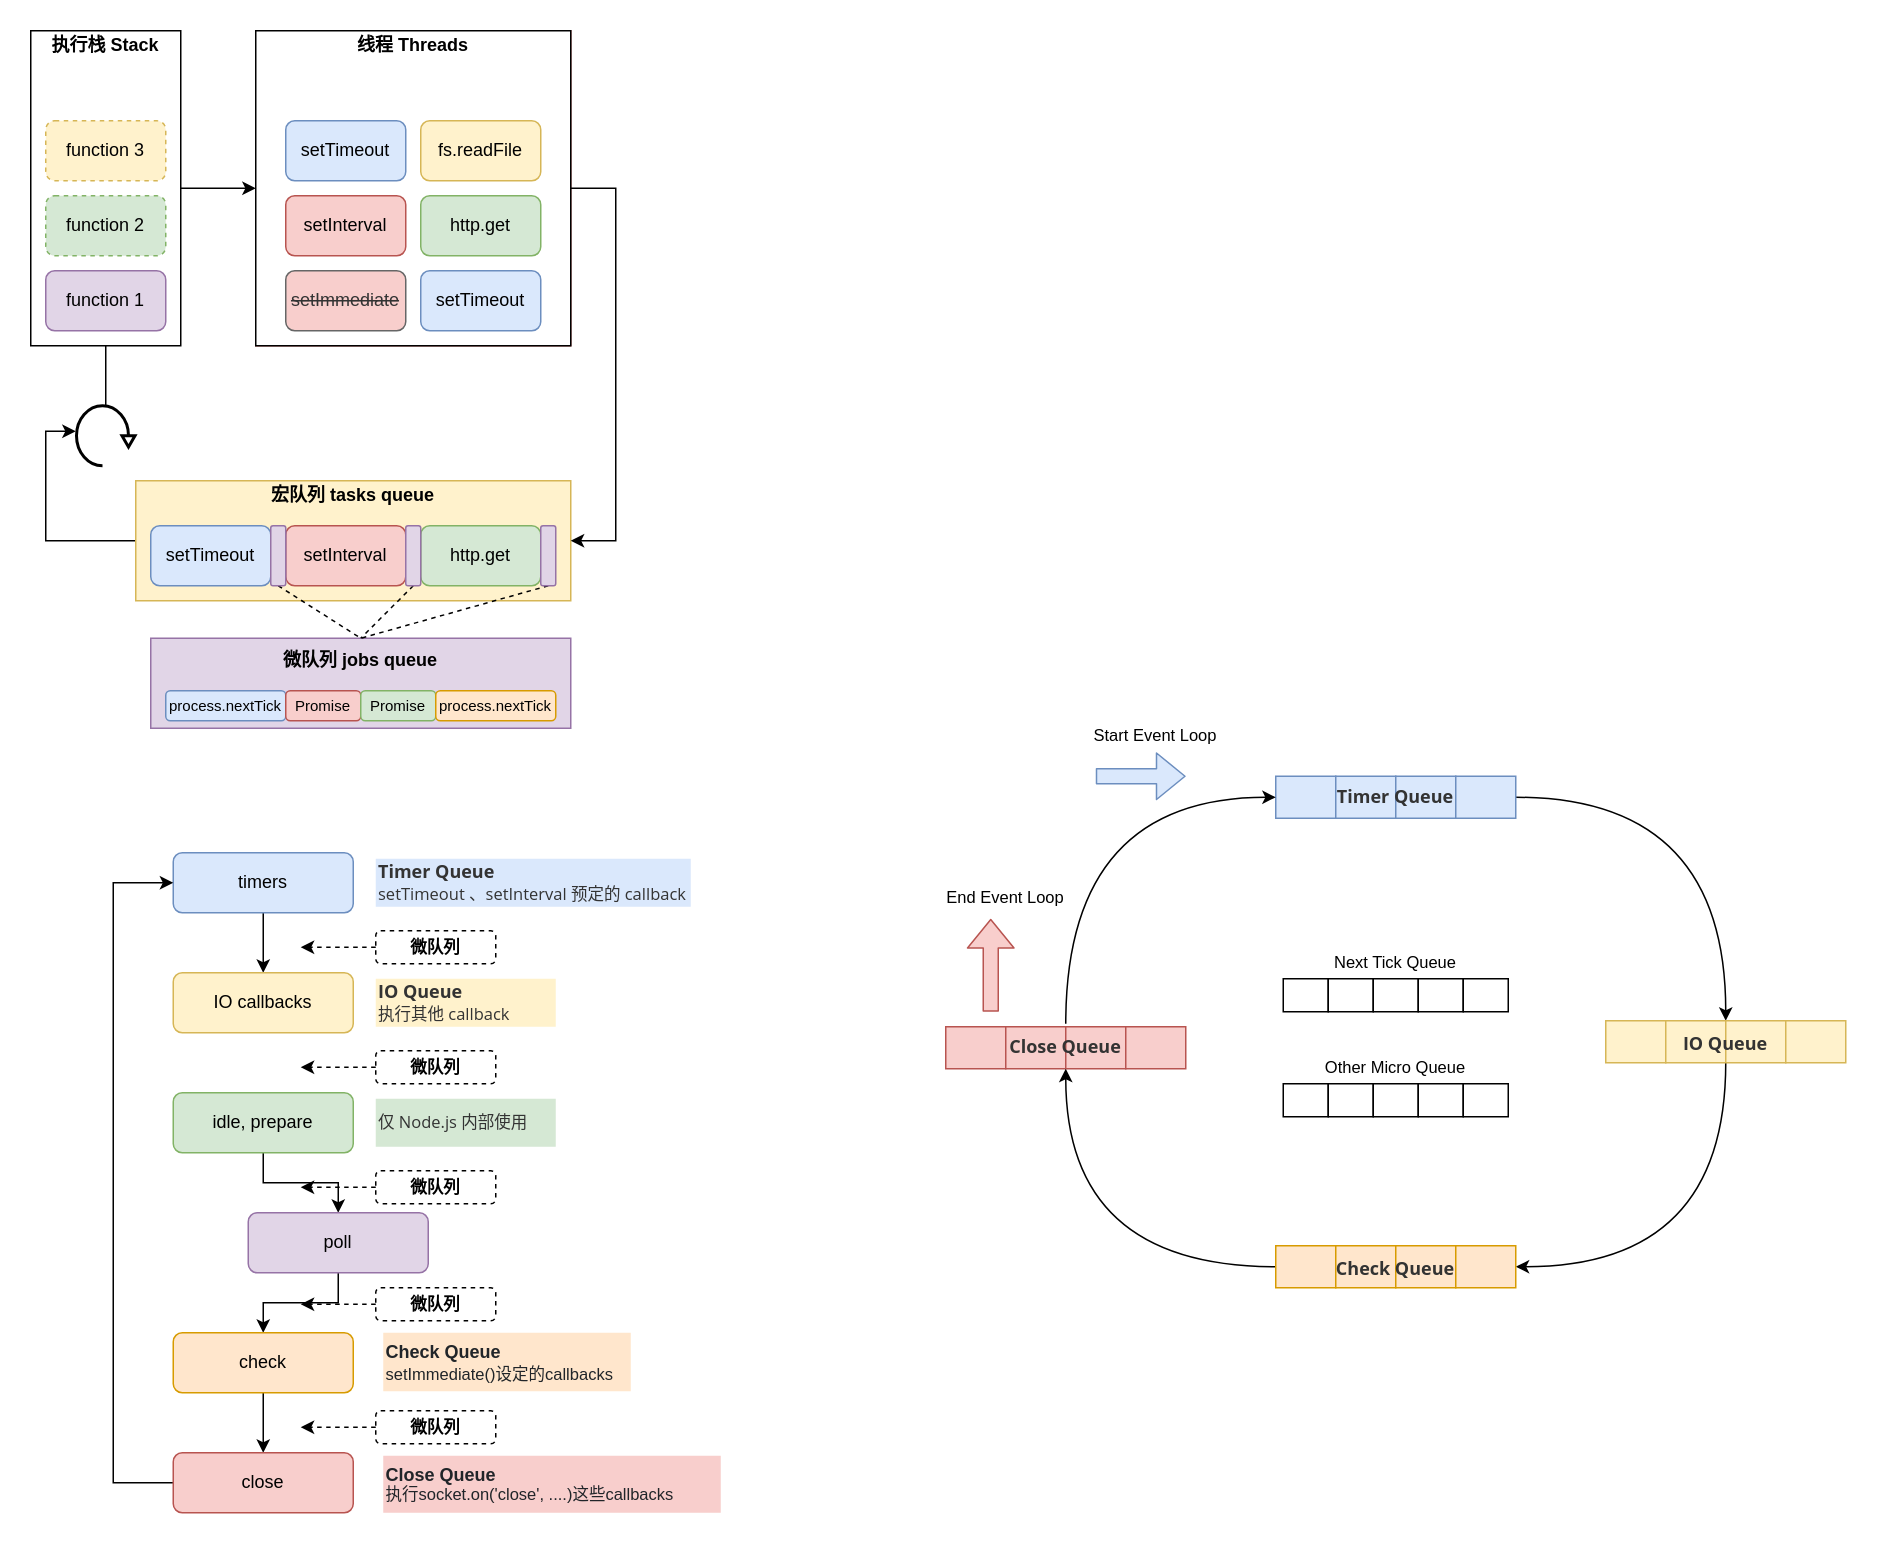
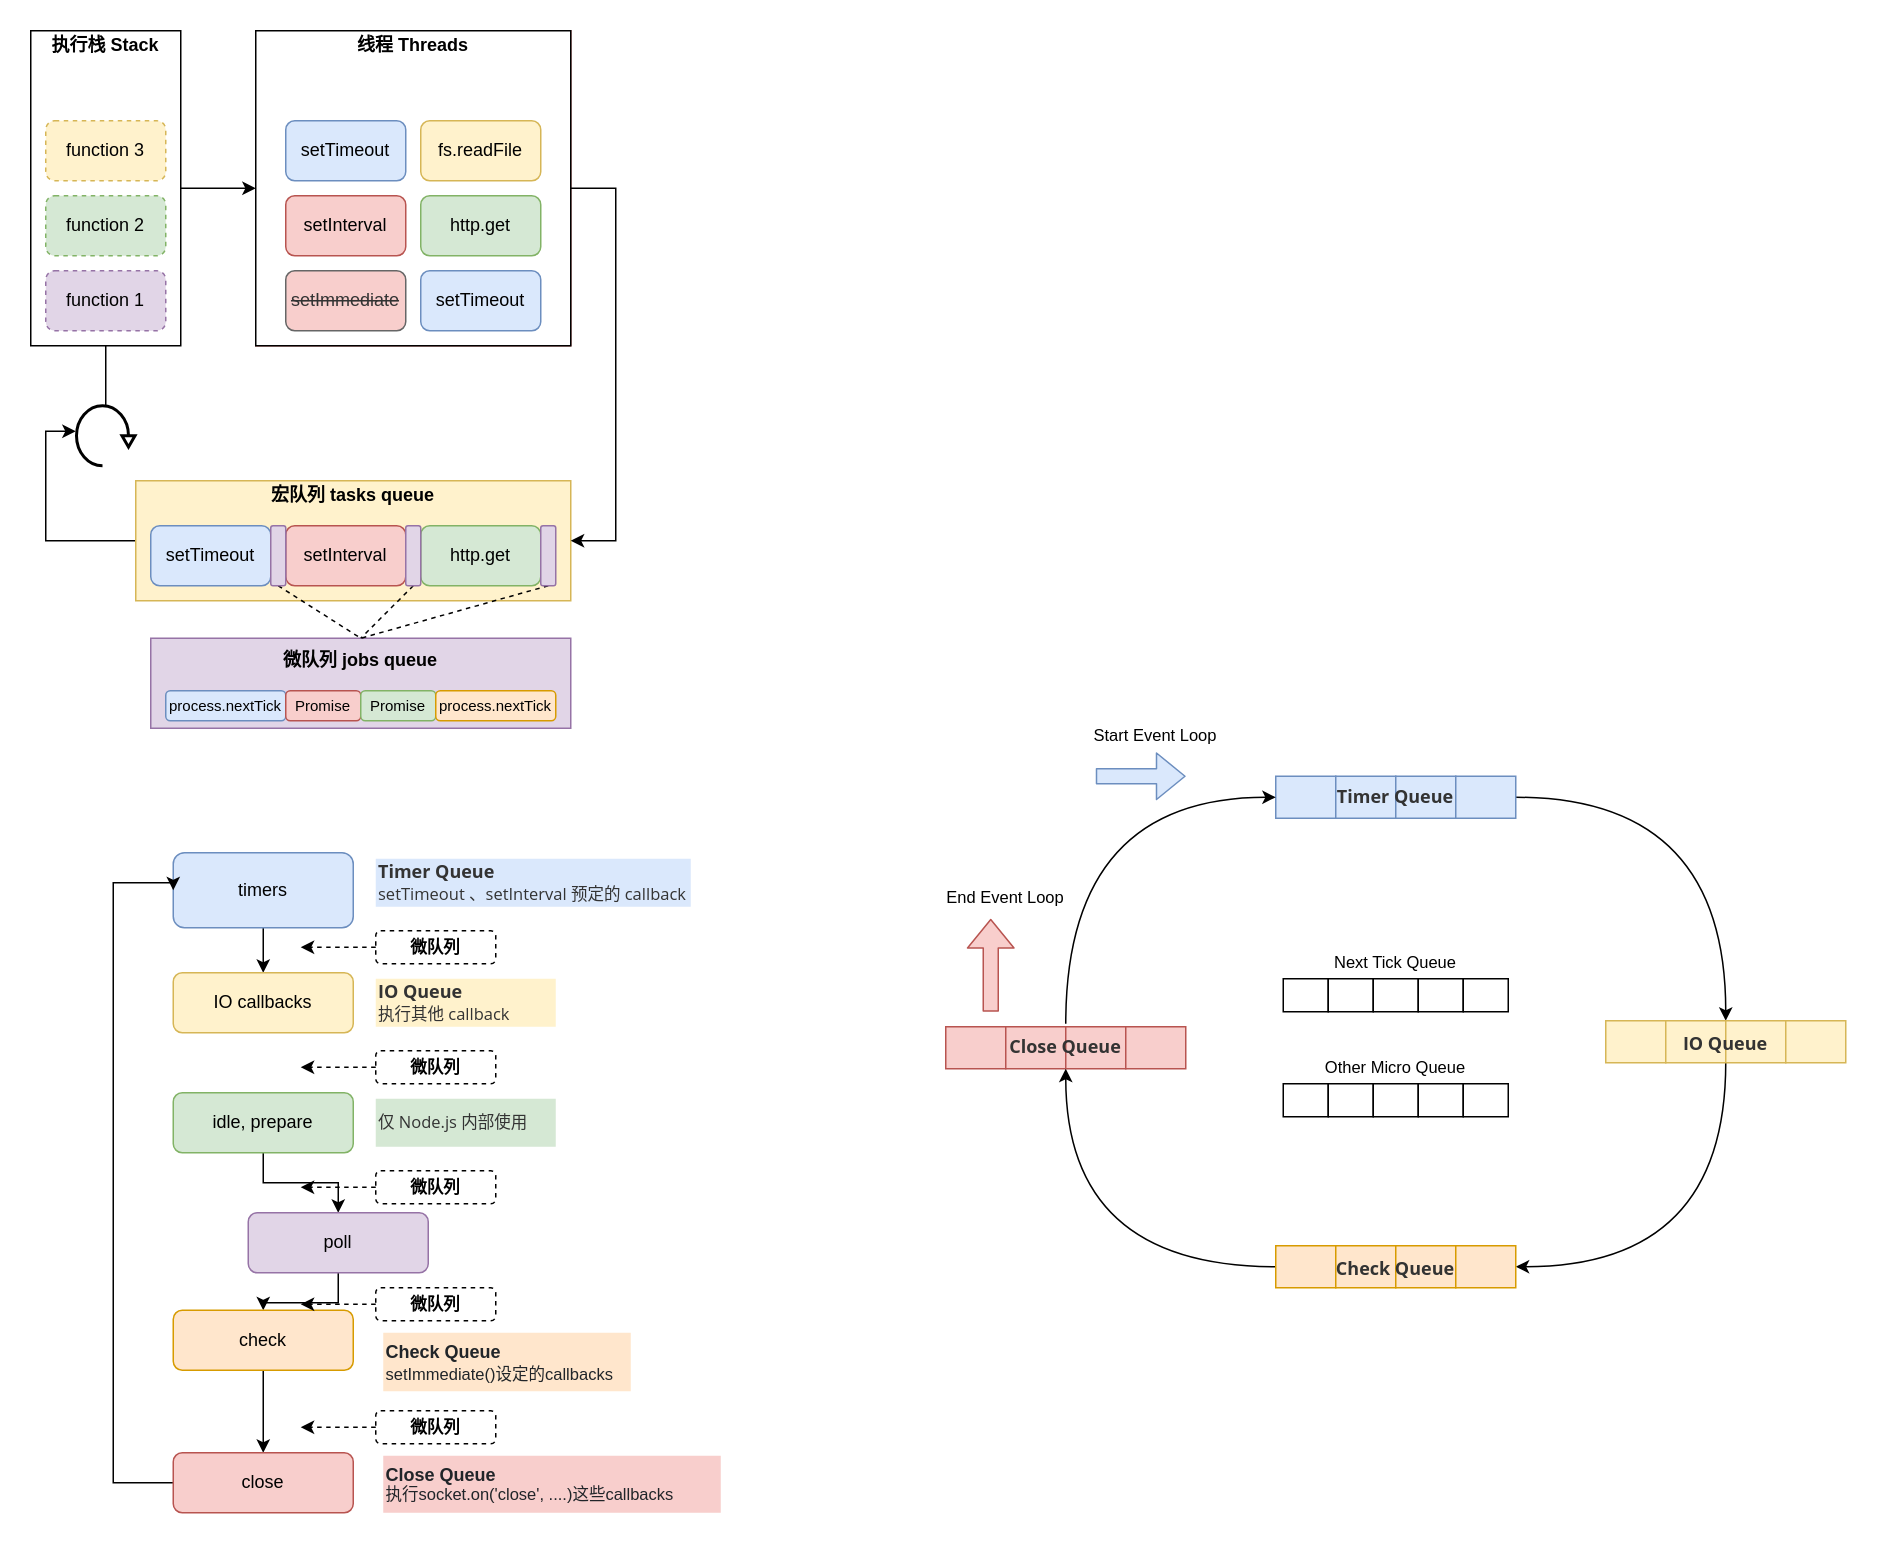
(106, 301) -> (106, 301)
(263, 883) -> (263, 890)
(263, 1363) -> (263, 1340)
